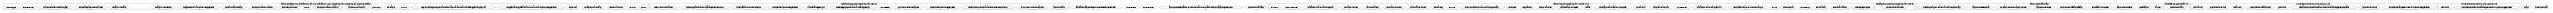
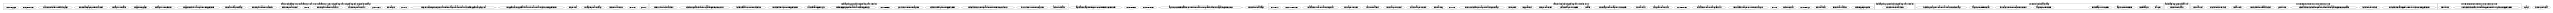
(2040, 4) -> (2040, 4)
none -> (140, 8)
(2013, 8) -> (2013, 8)
(2071, 8) -> none
